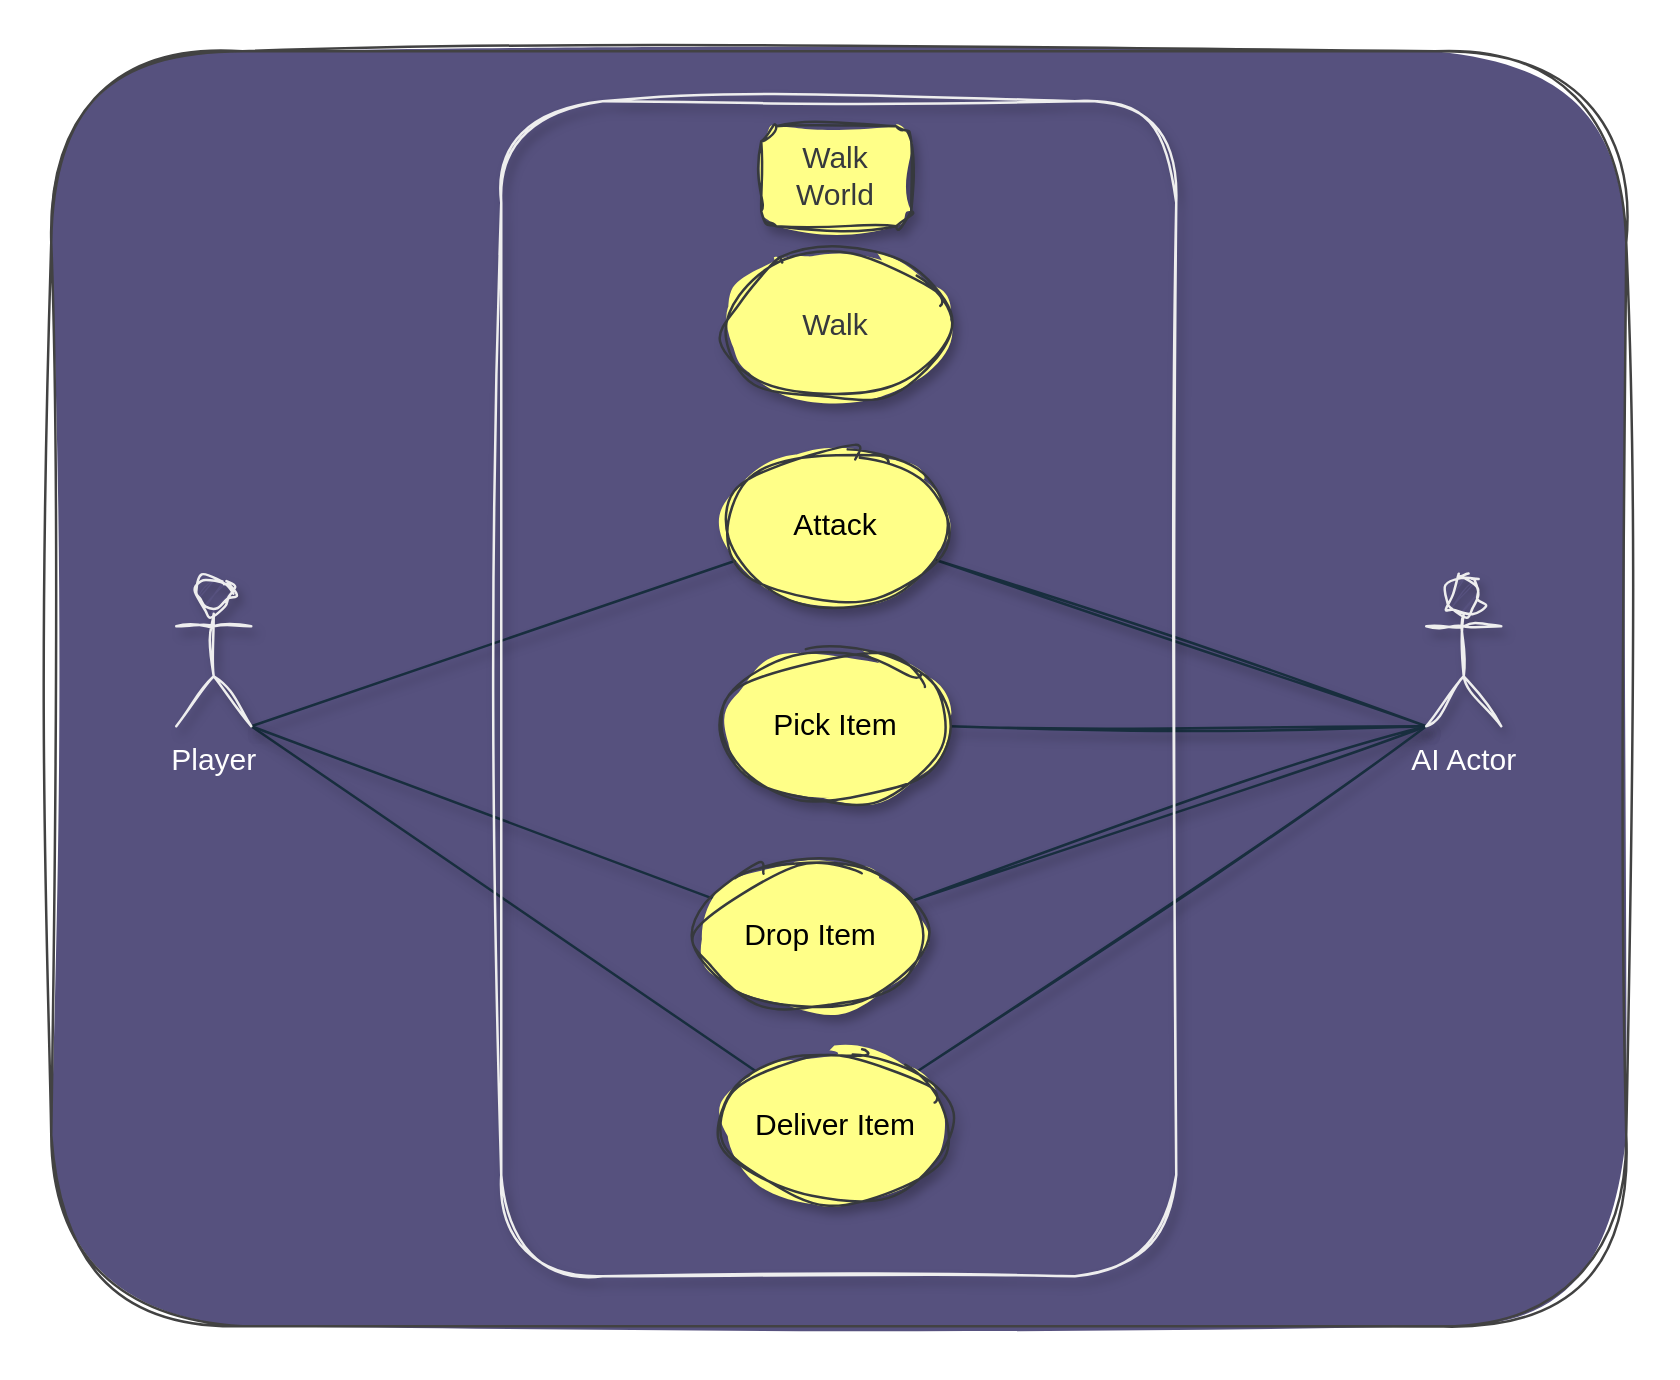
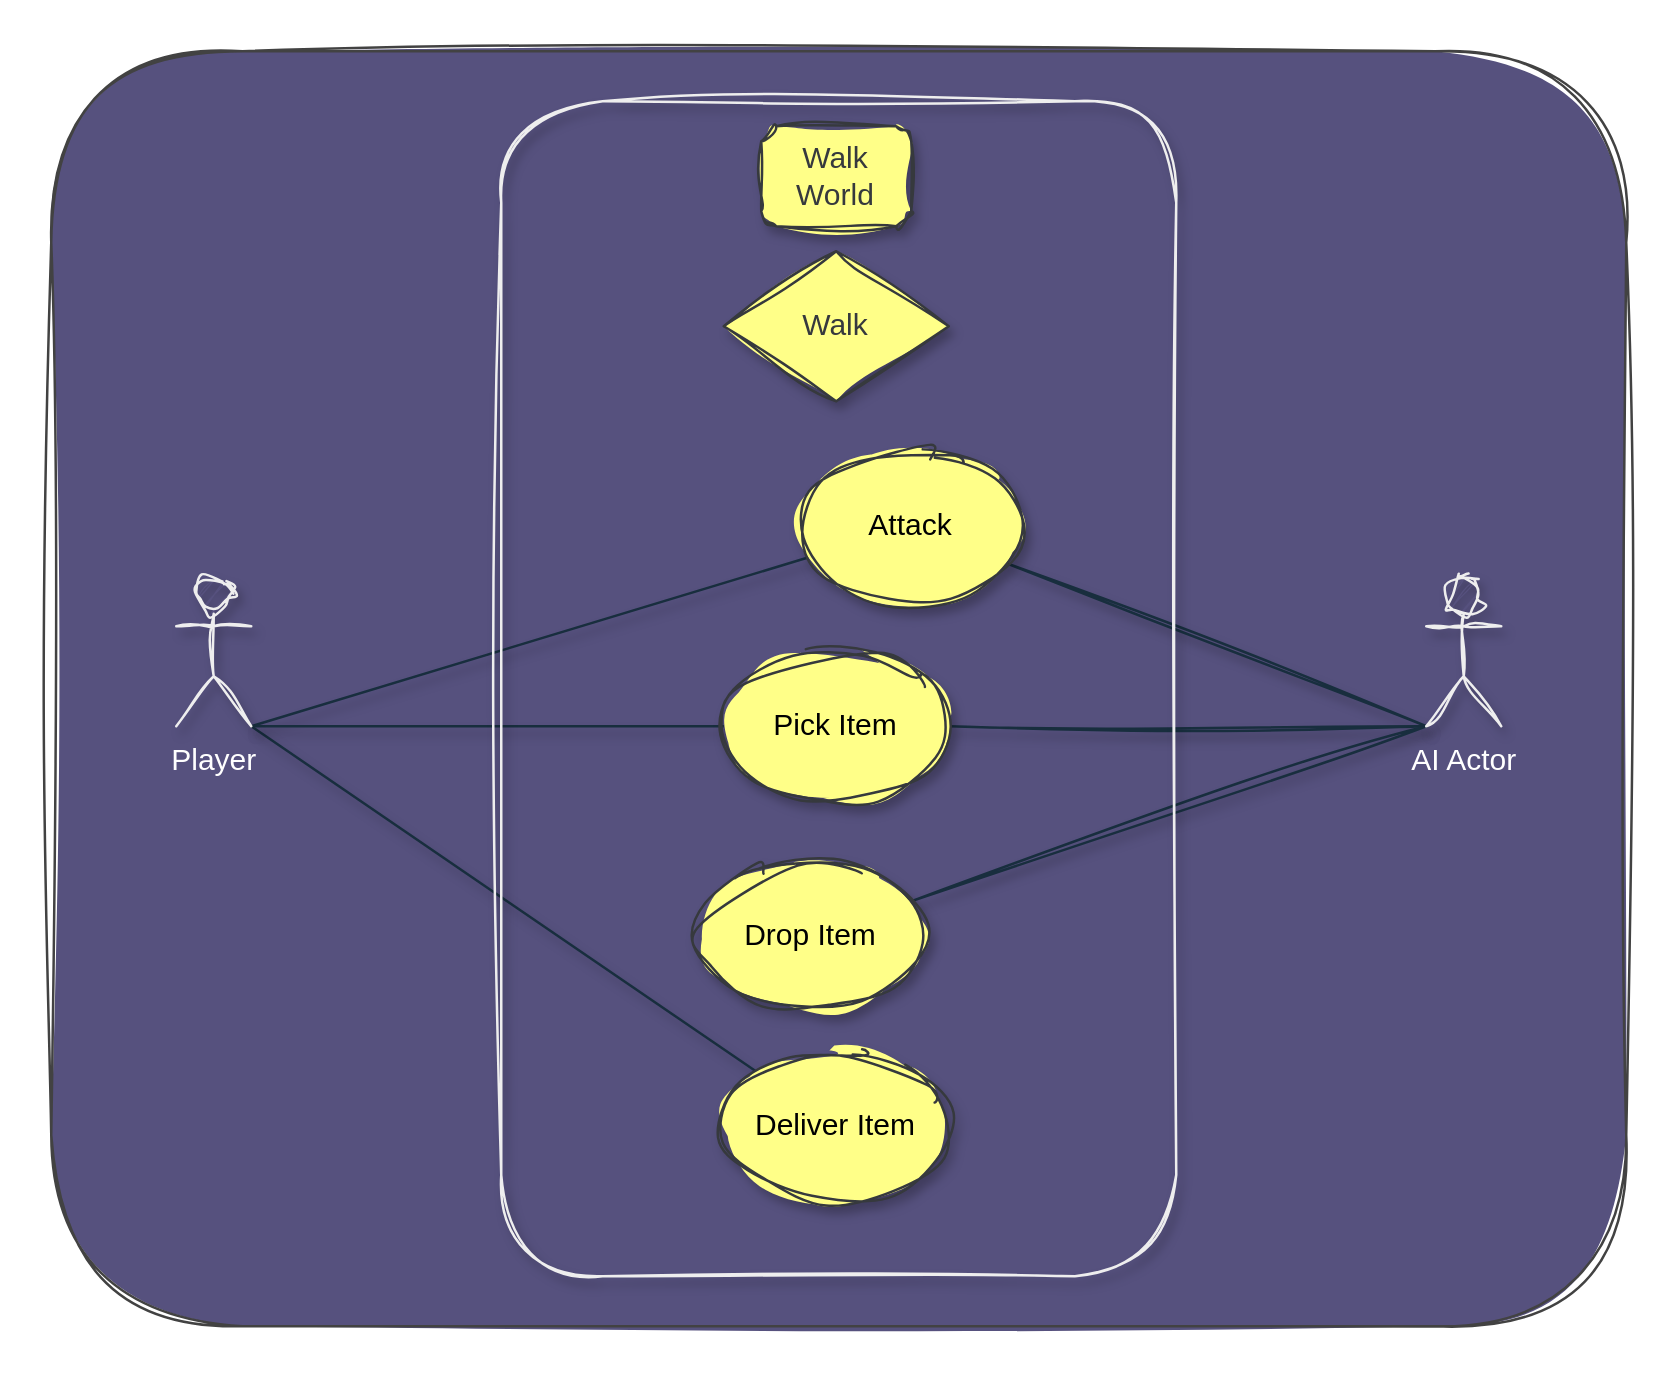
(836, 326) -> (836, 326)
(836, 526) -> (911, 526)
none -> (376, 726)
(376, 773) -> none
(1045, 985) -> none
